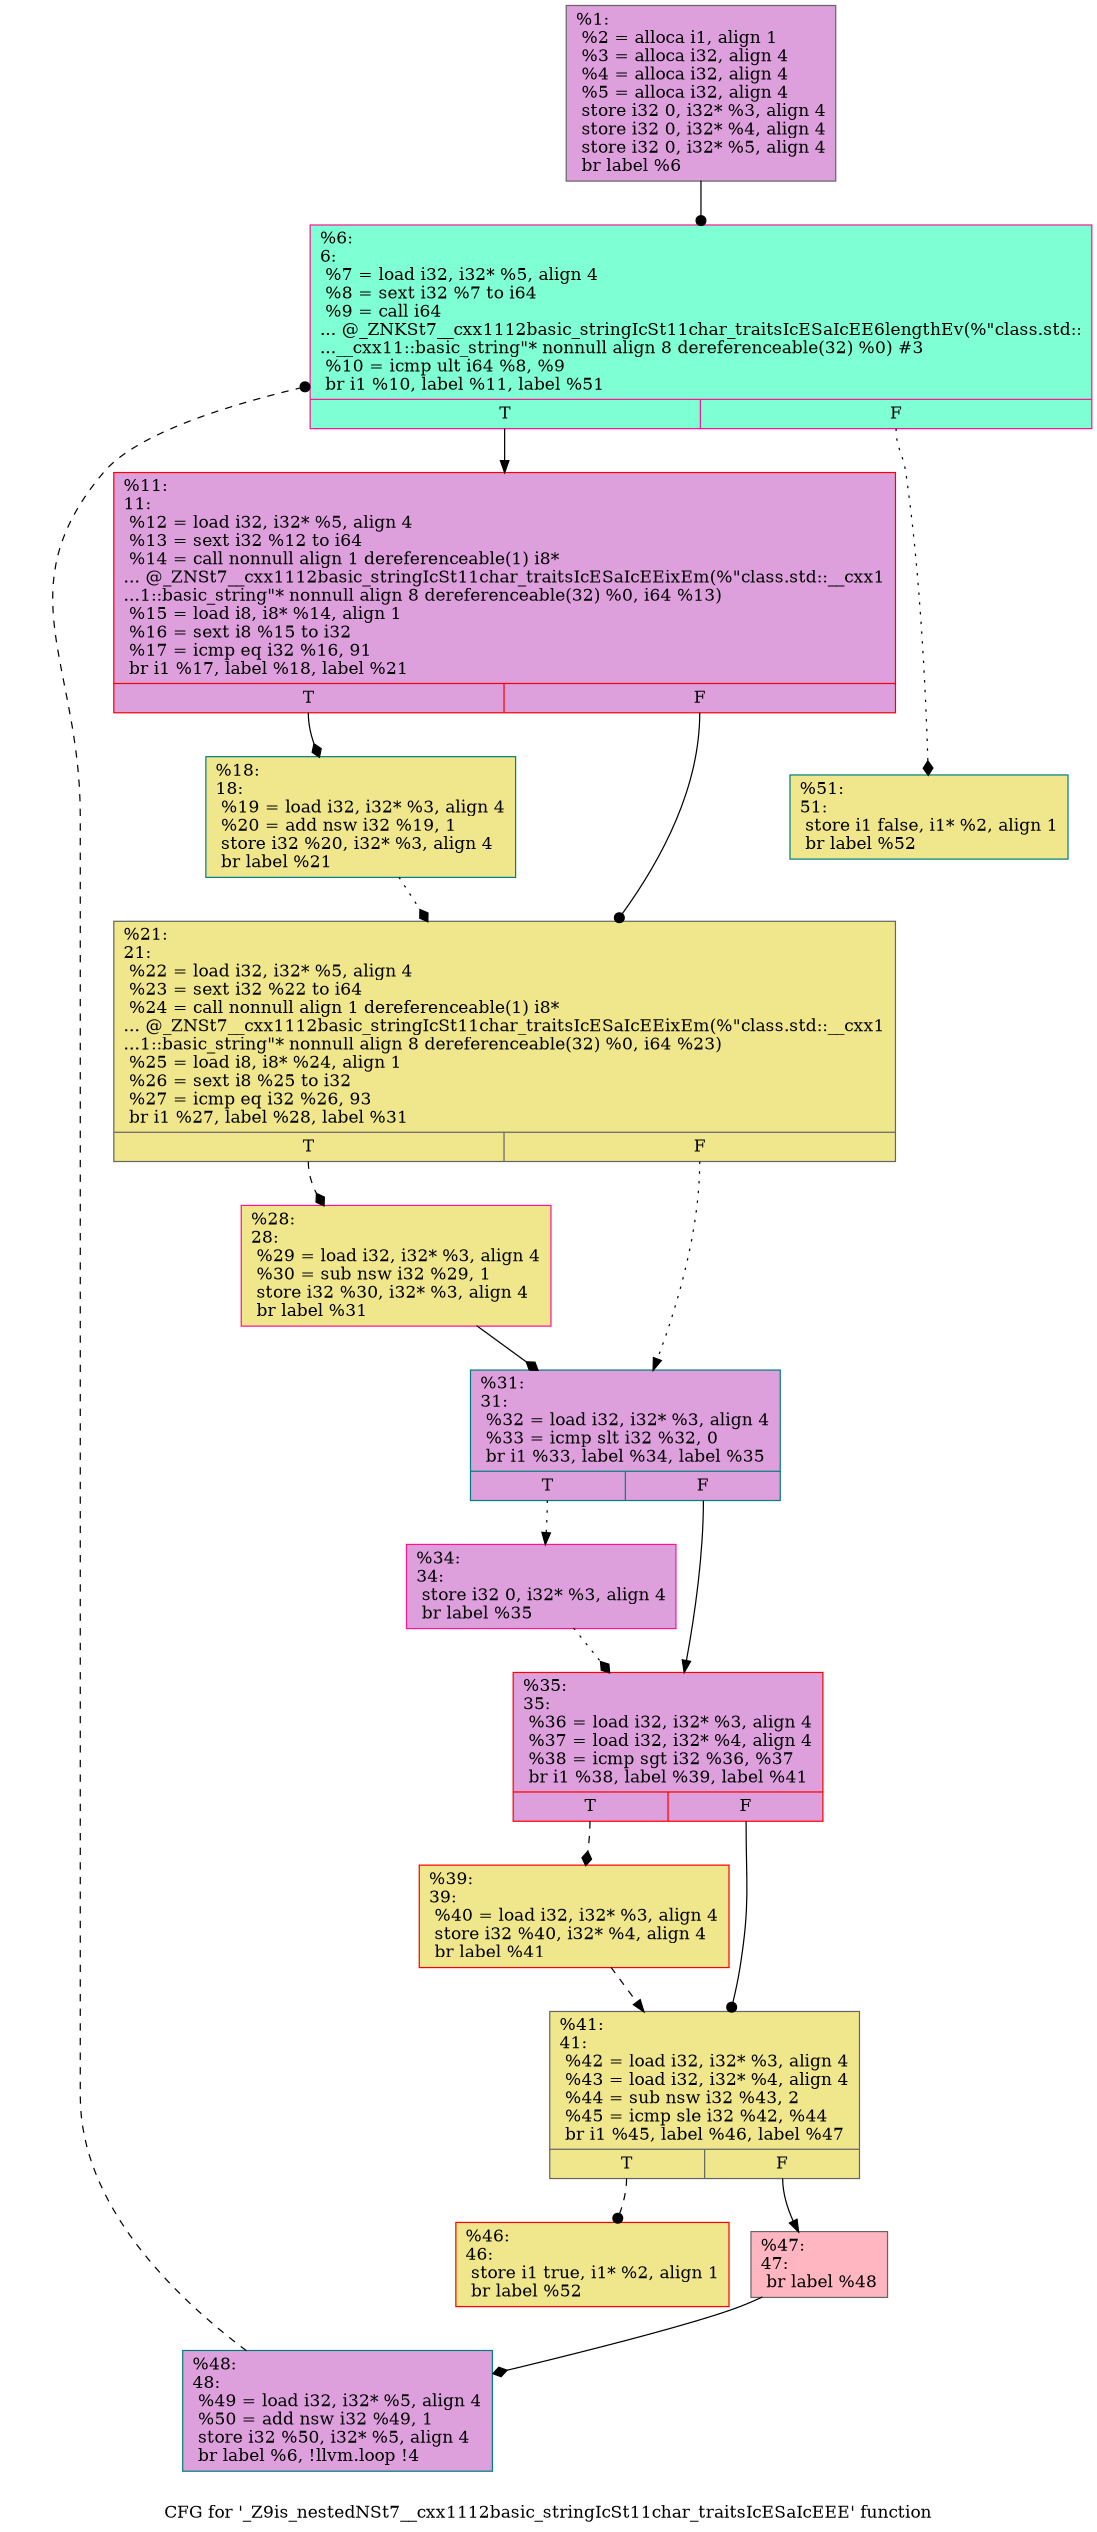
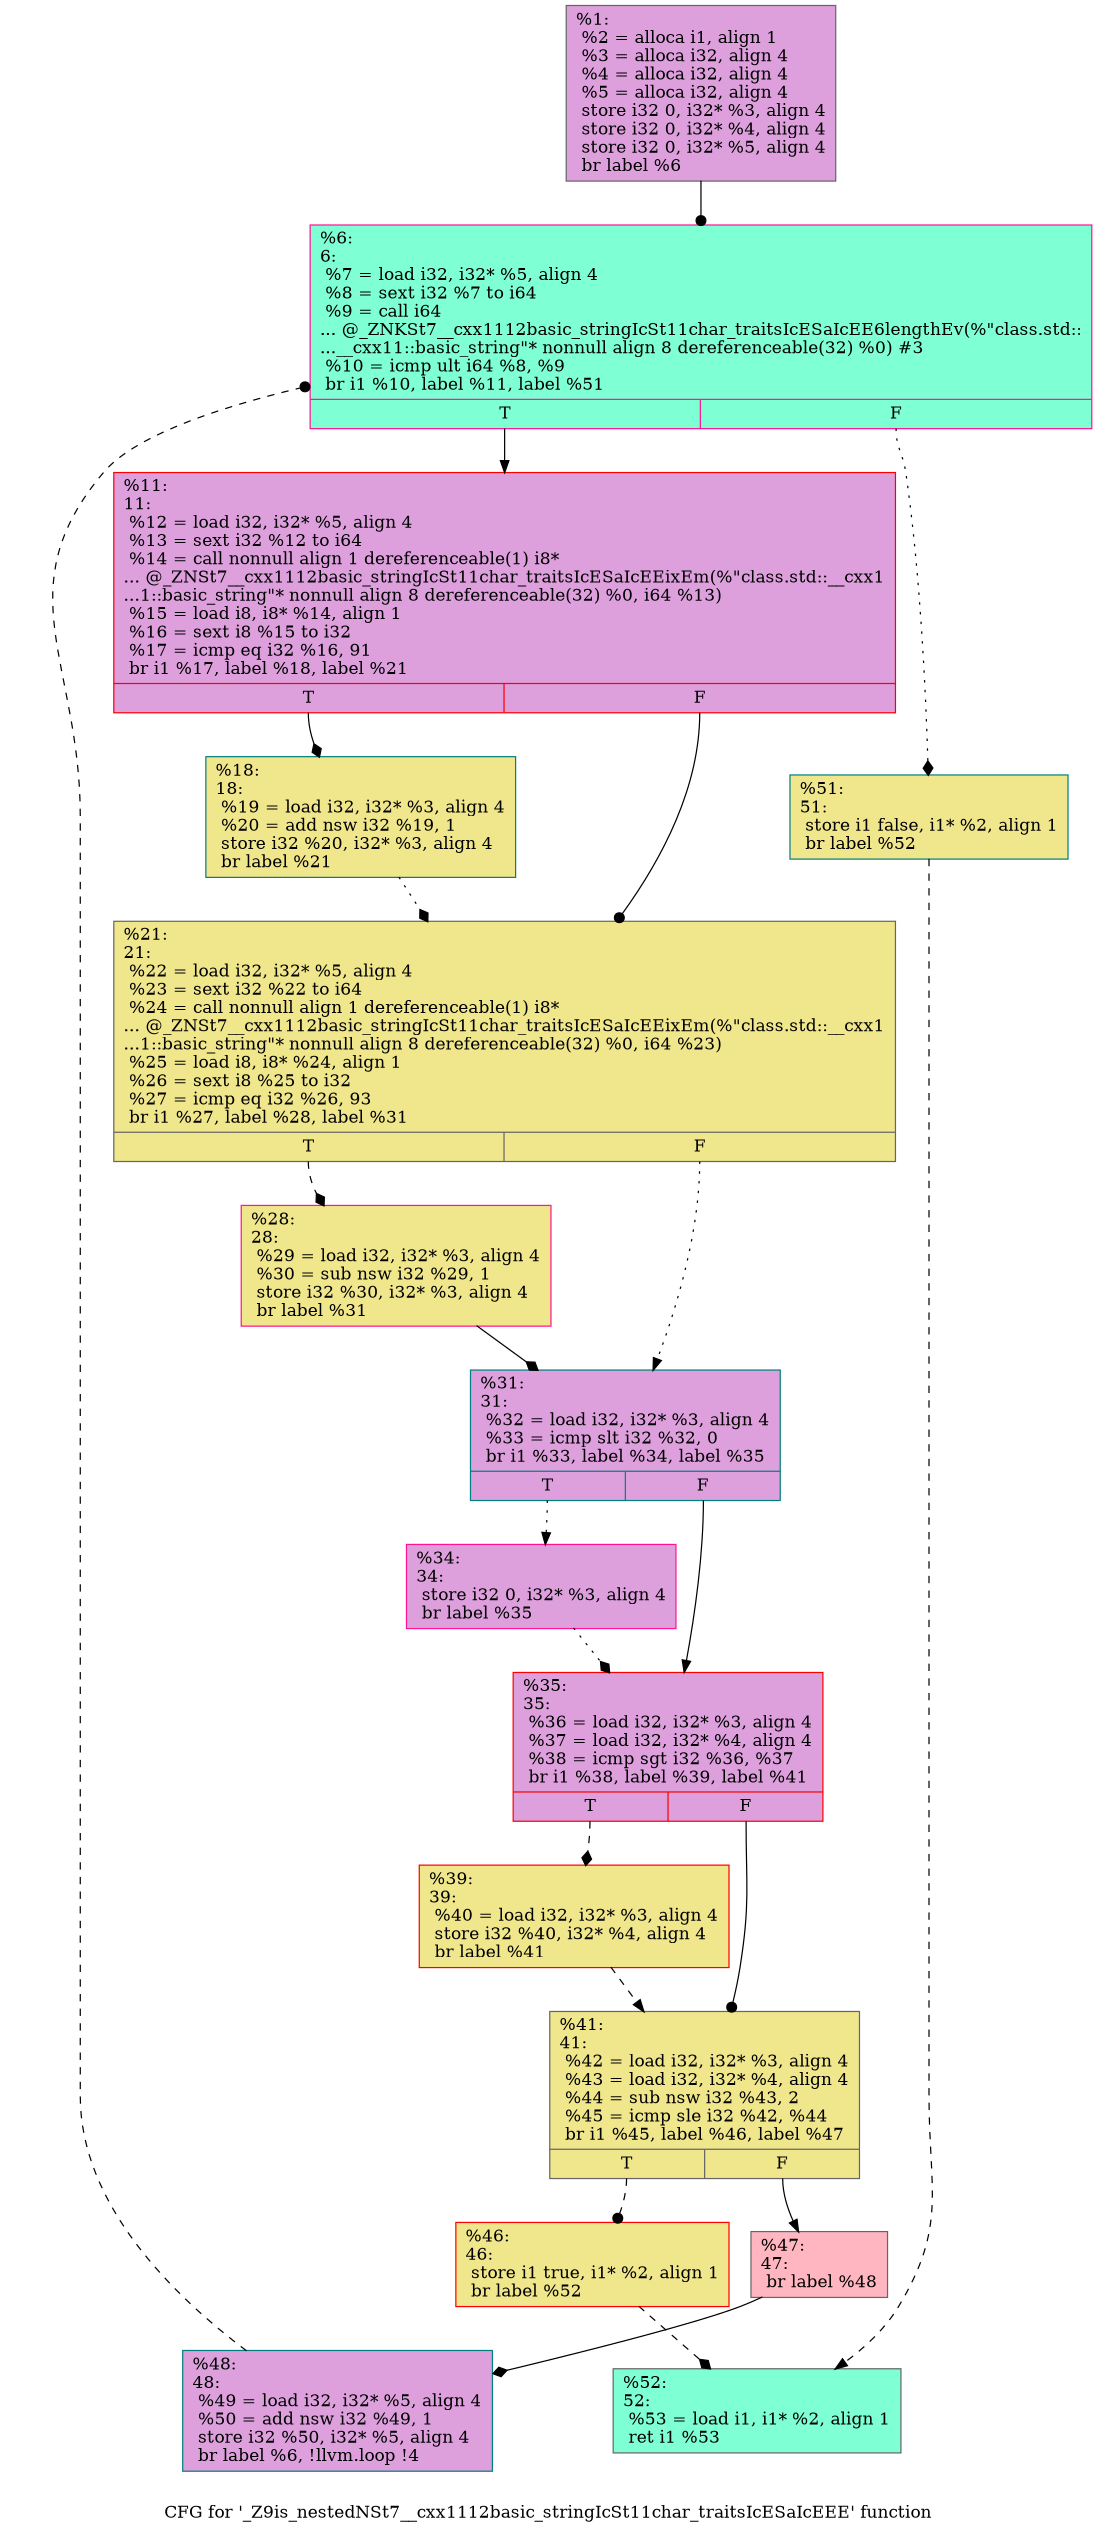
none -> (757, 2411)
